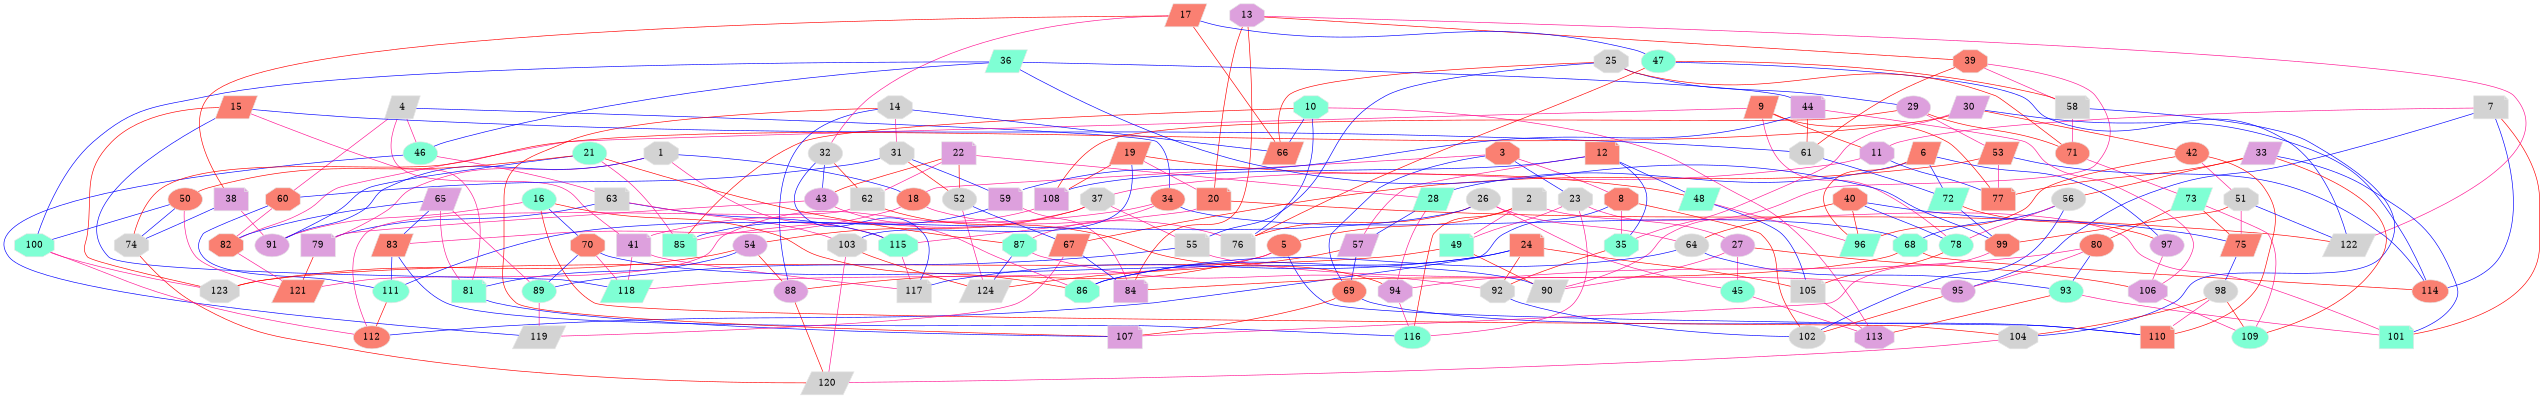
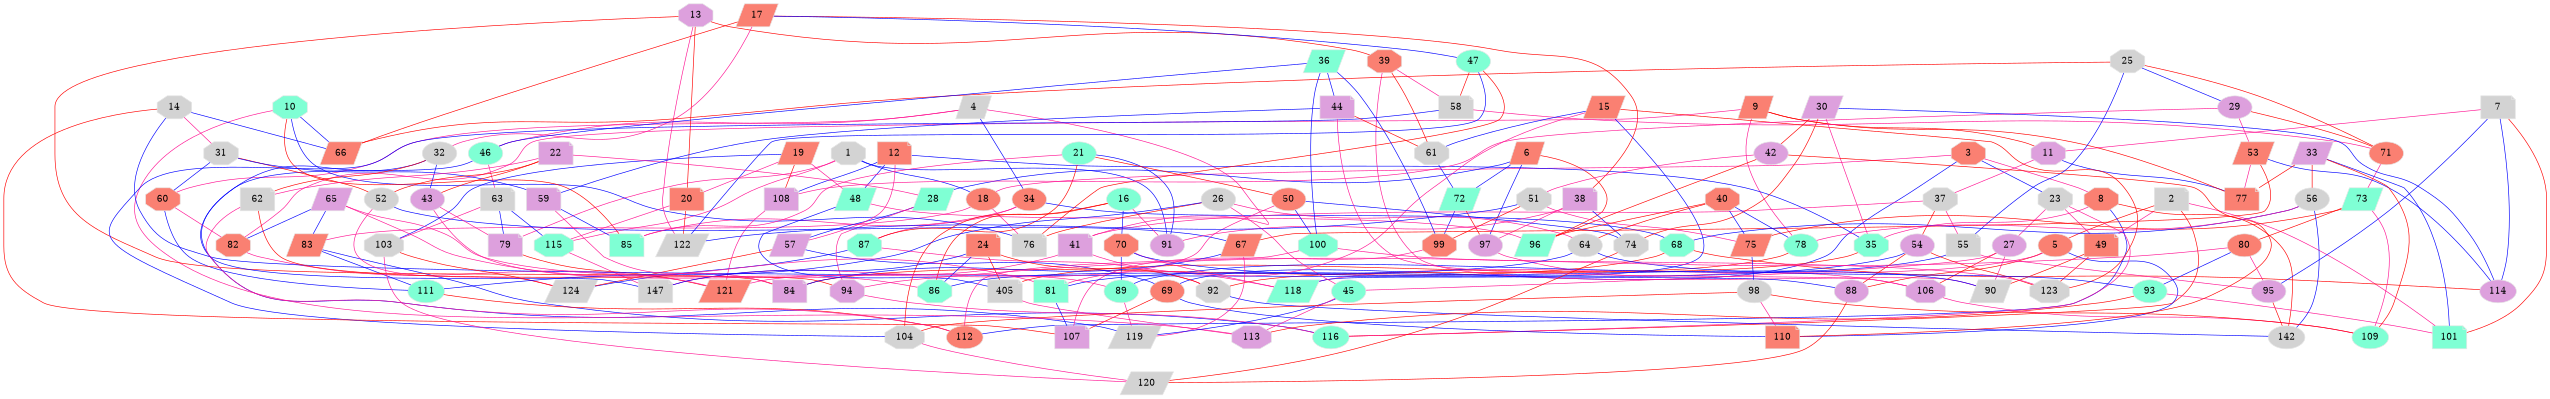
(1467, 120) -> (1540, 137)
(2192, 153) -> (1771, 153)
(1415, 174) -> (826, 176)
none -> (1531, 223)
(1457, 245) -> (2101, 245)
(914, 291) -> (656, 291)
(1808, 291) -> (1005, 291)
(2430, 291) -> (2498, 291)
none -> (1261, 319)
(1807, 337) -> (2287, 337)
